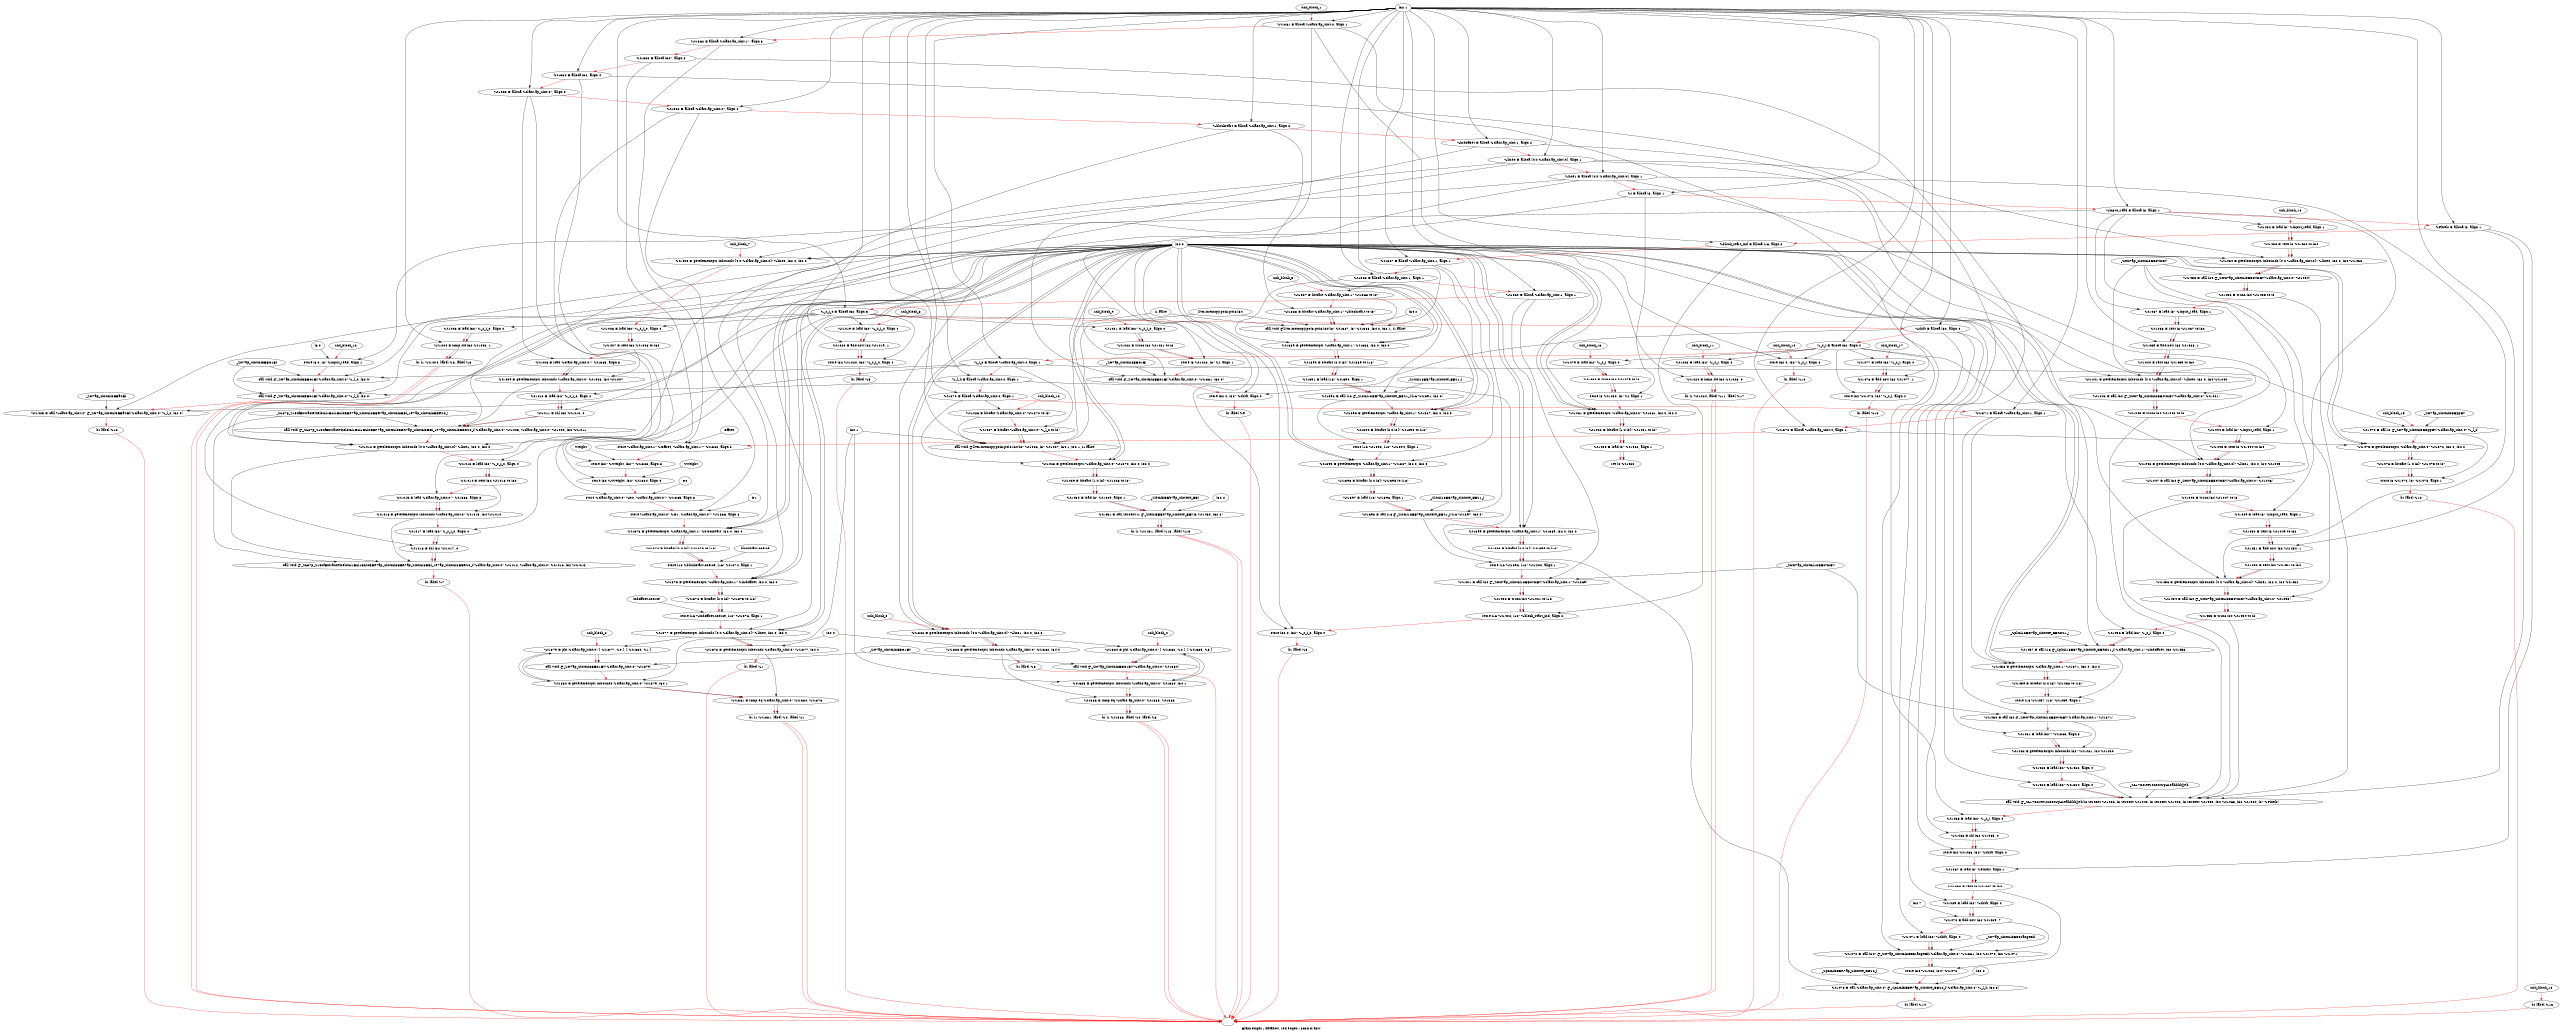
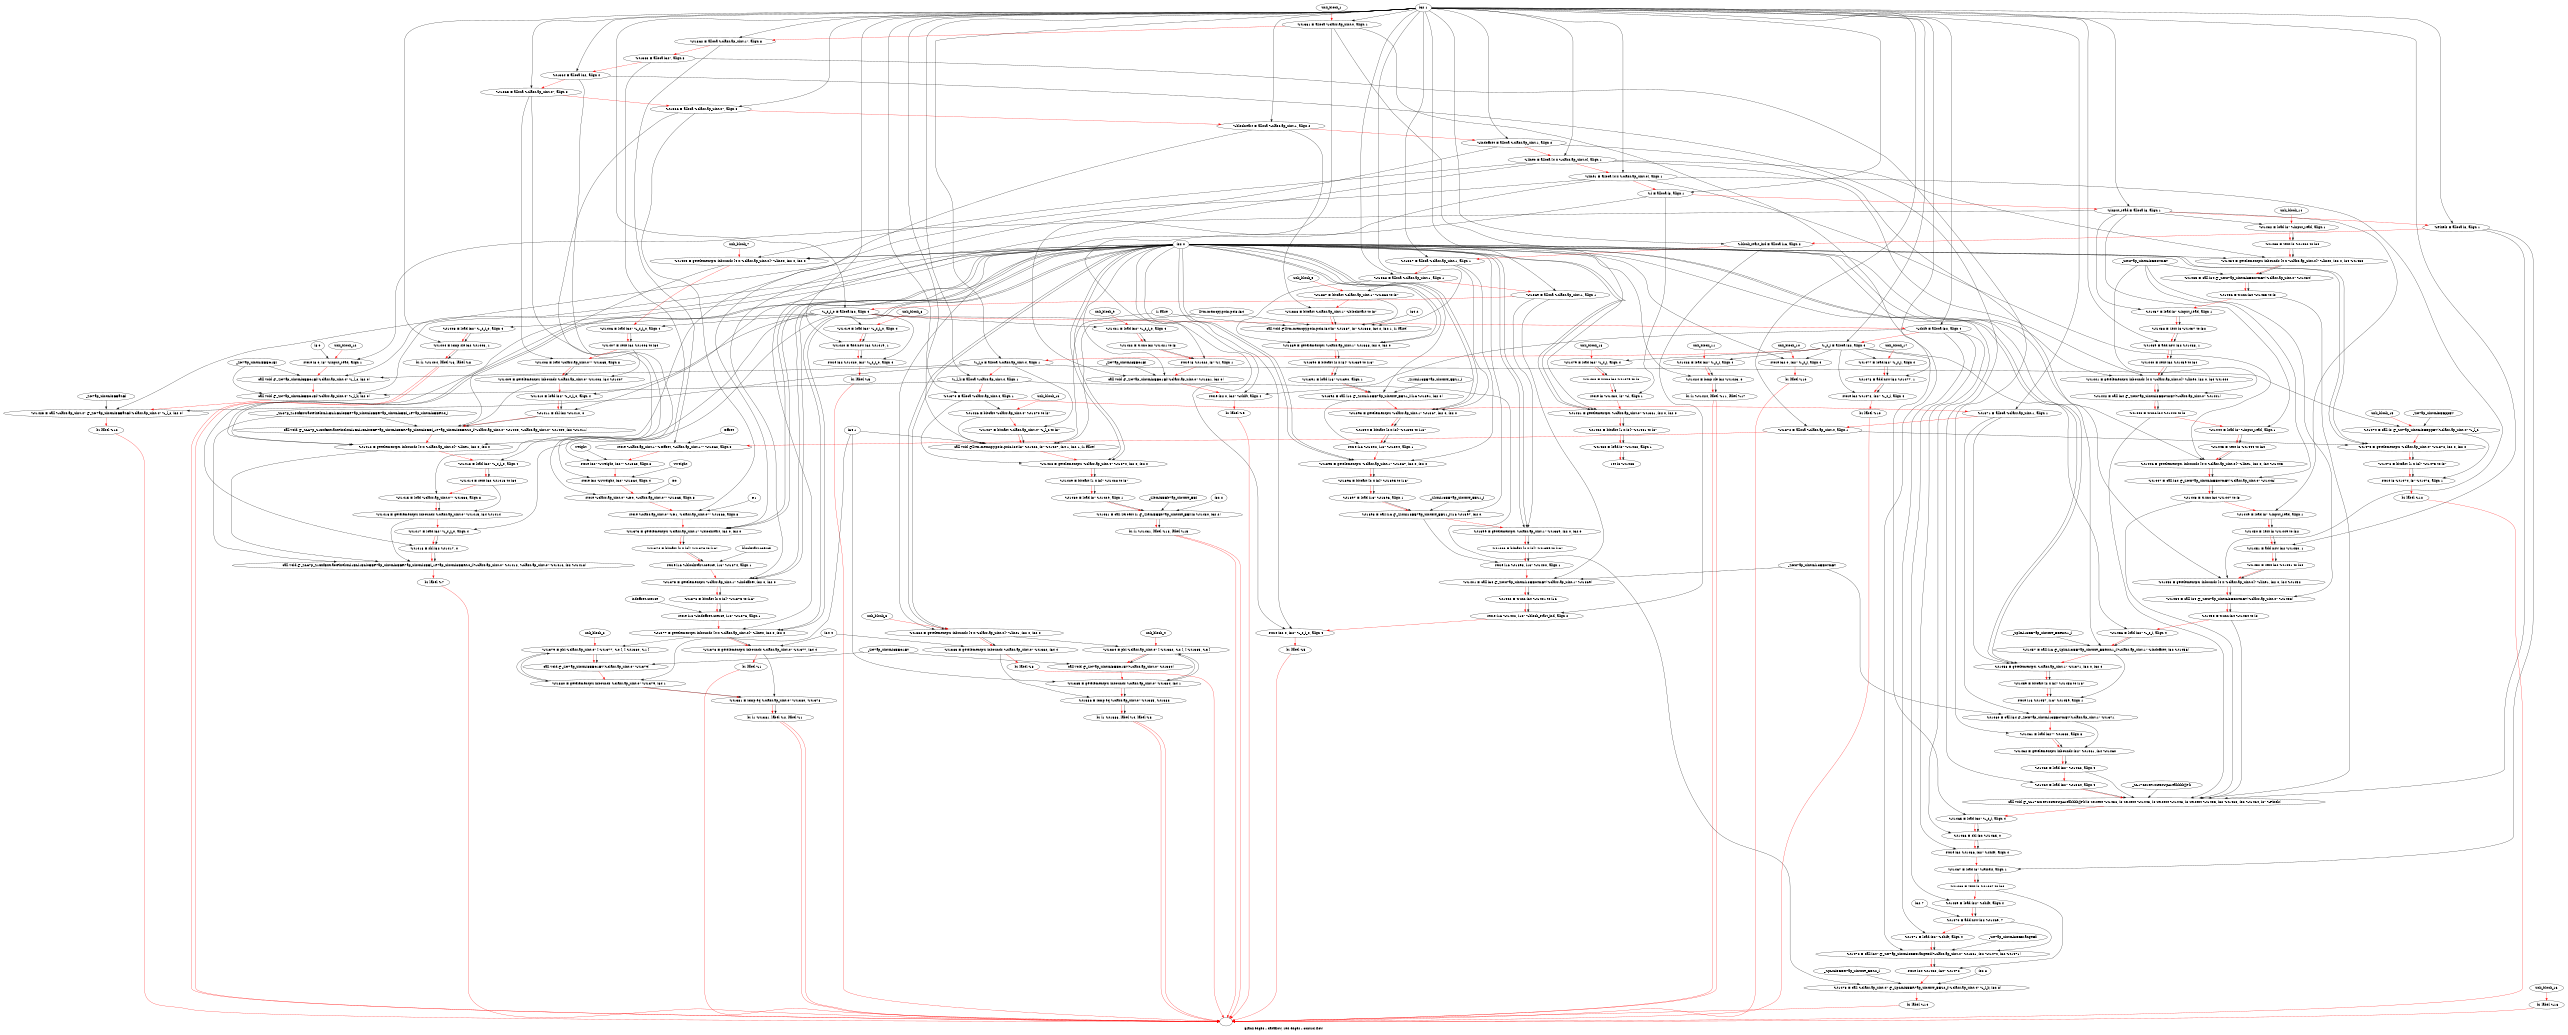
(844, 312) -> (845, 312)
